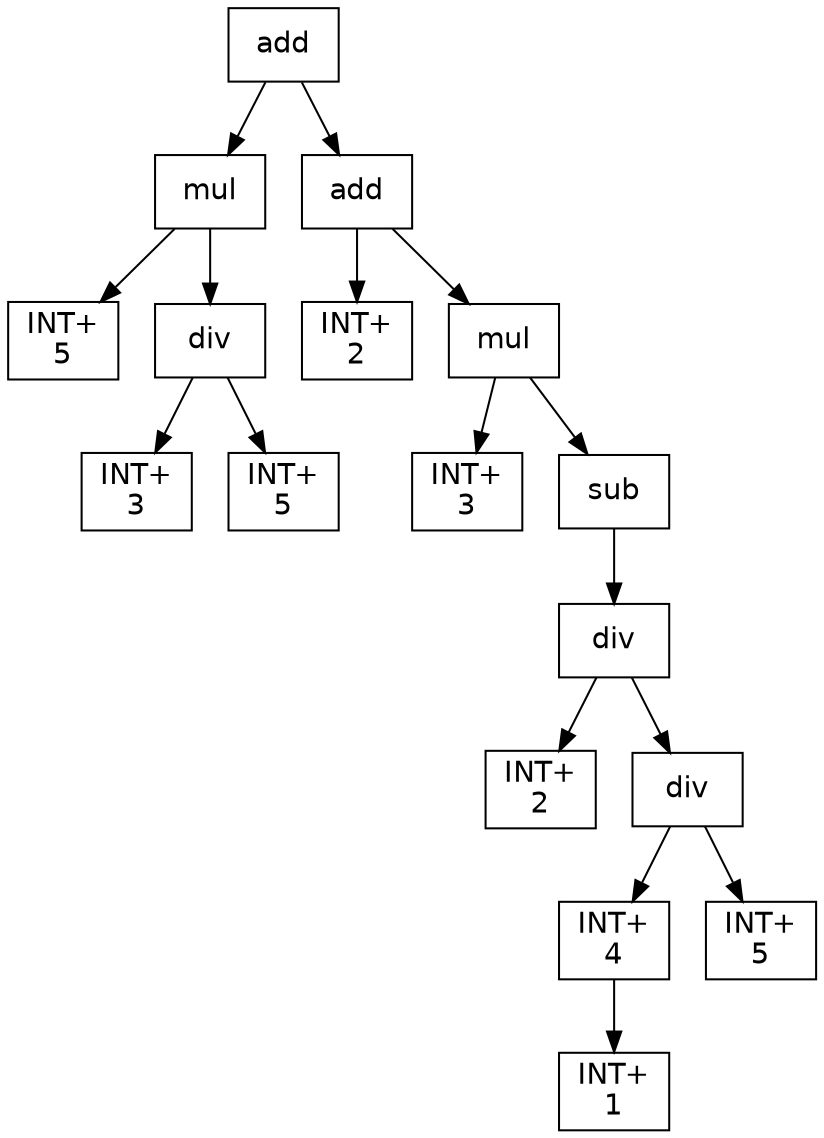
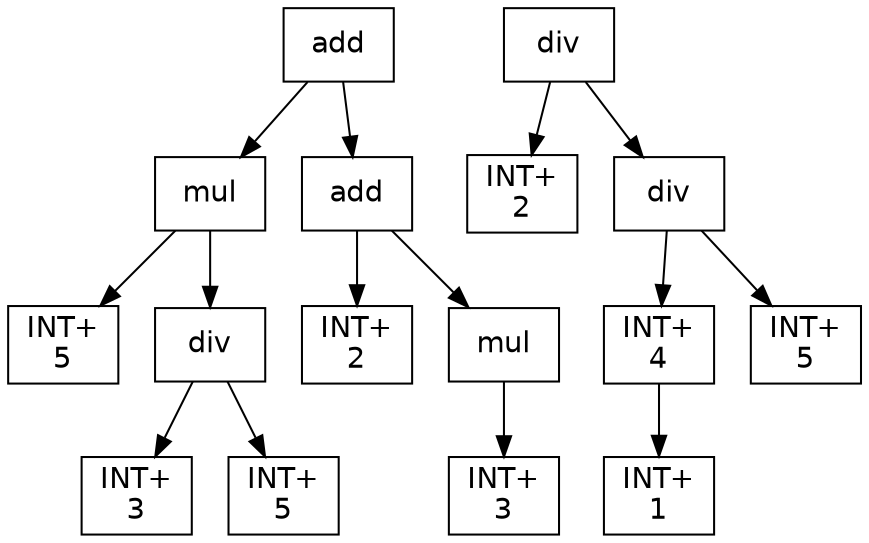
(614, 492) -> none
